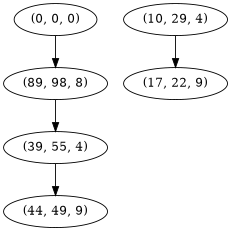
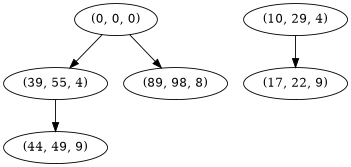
(56, 111) -> (89, 48)
